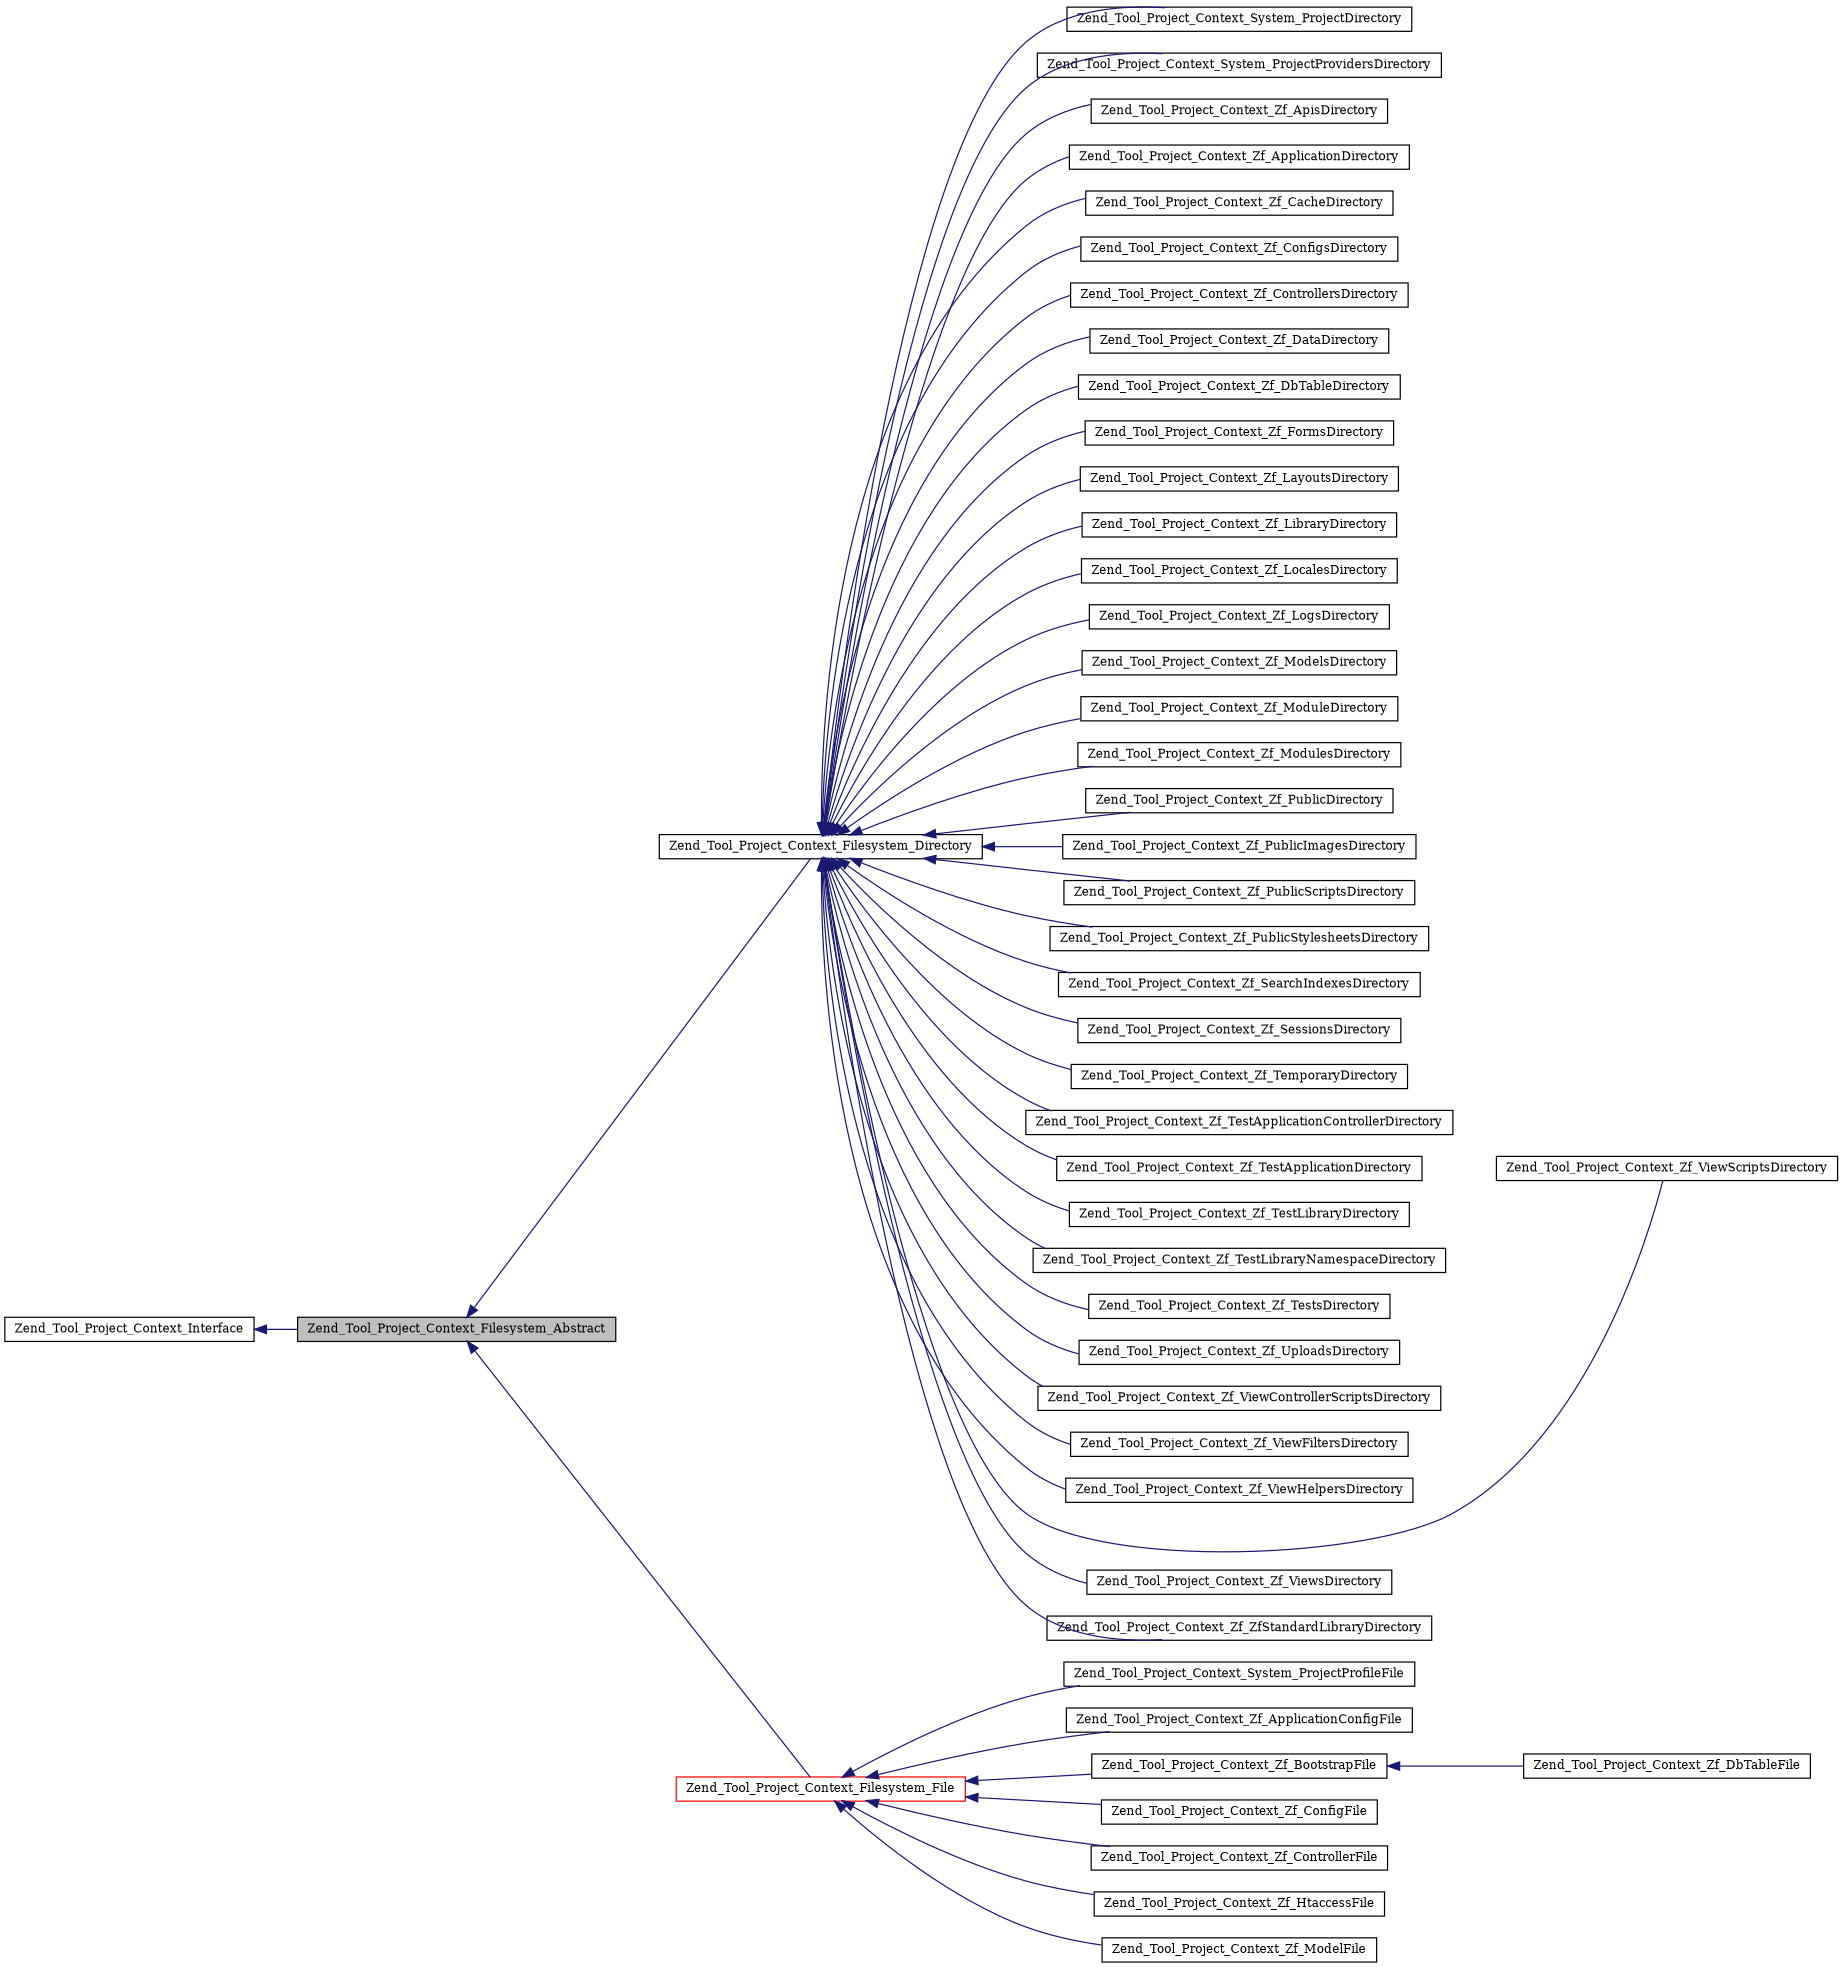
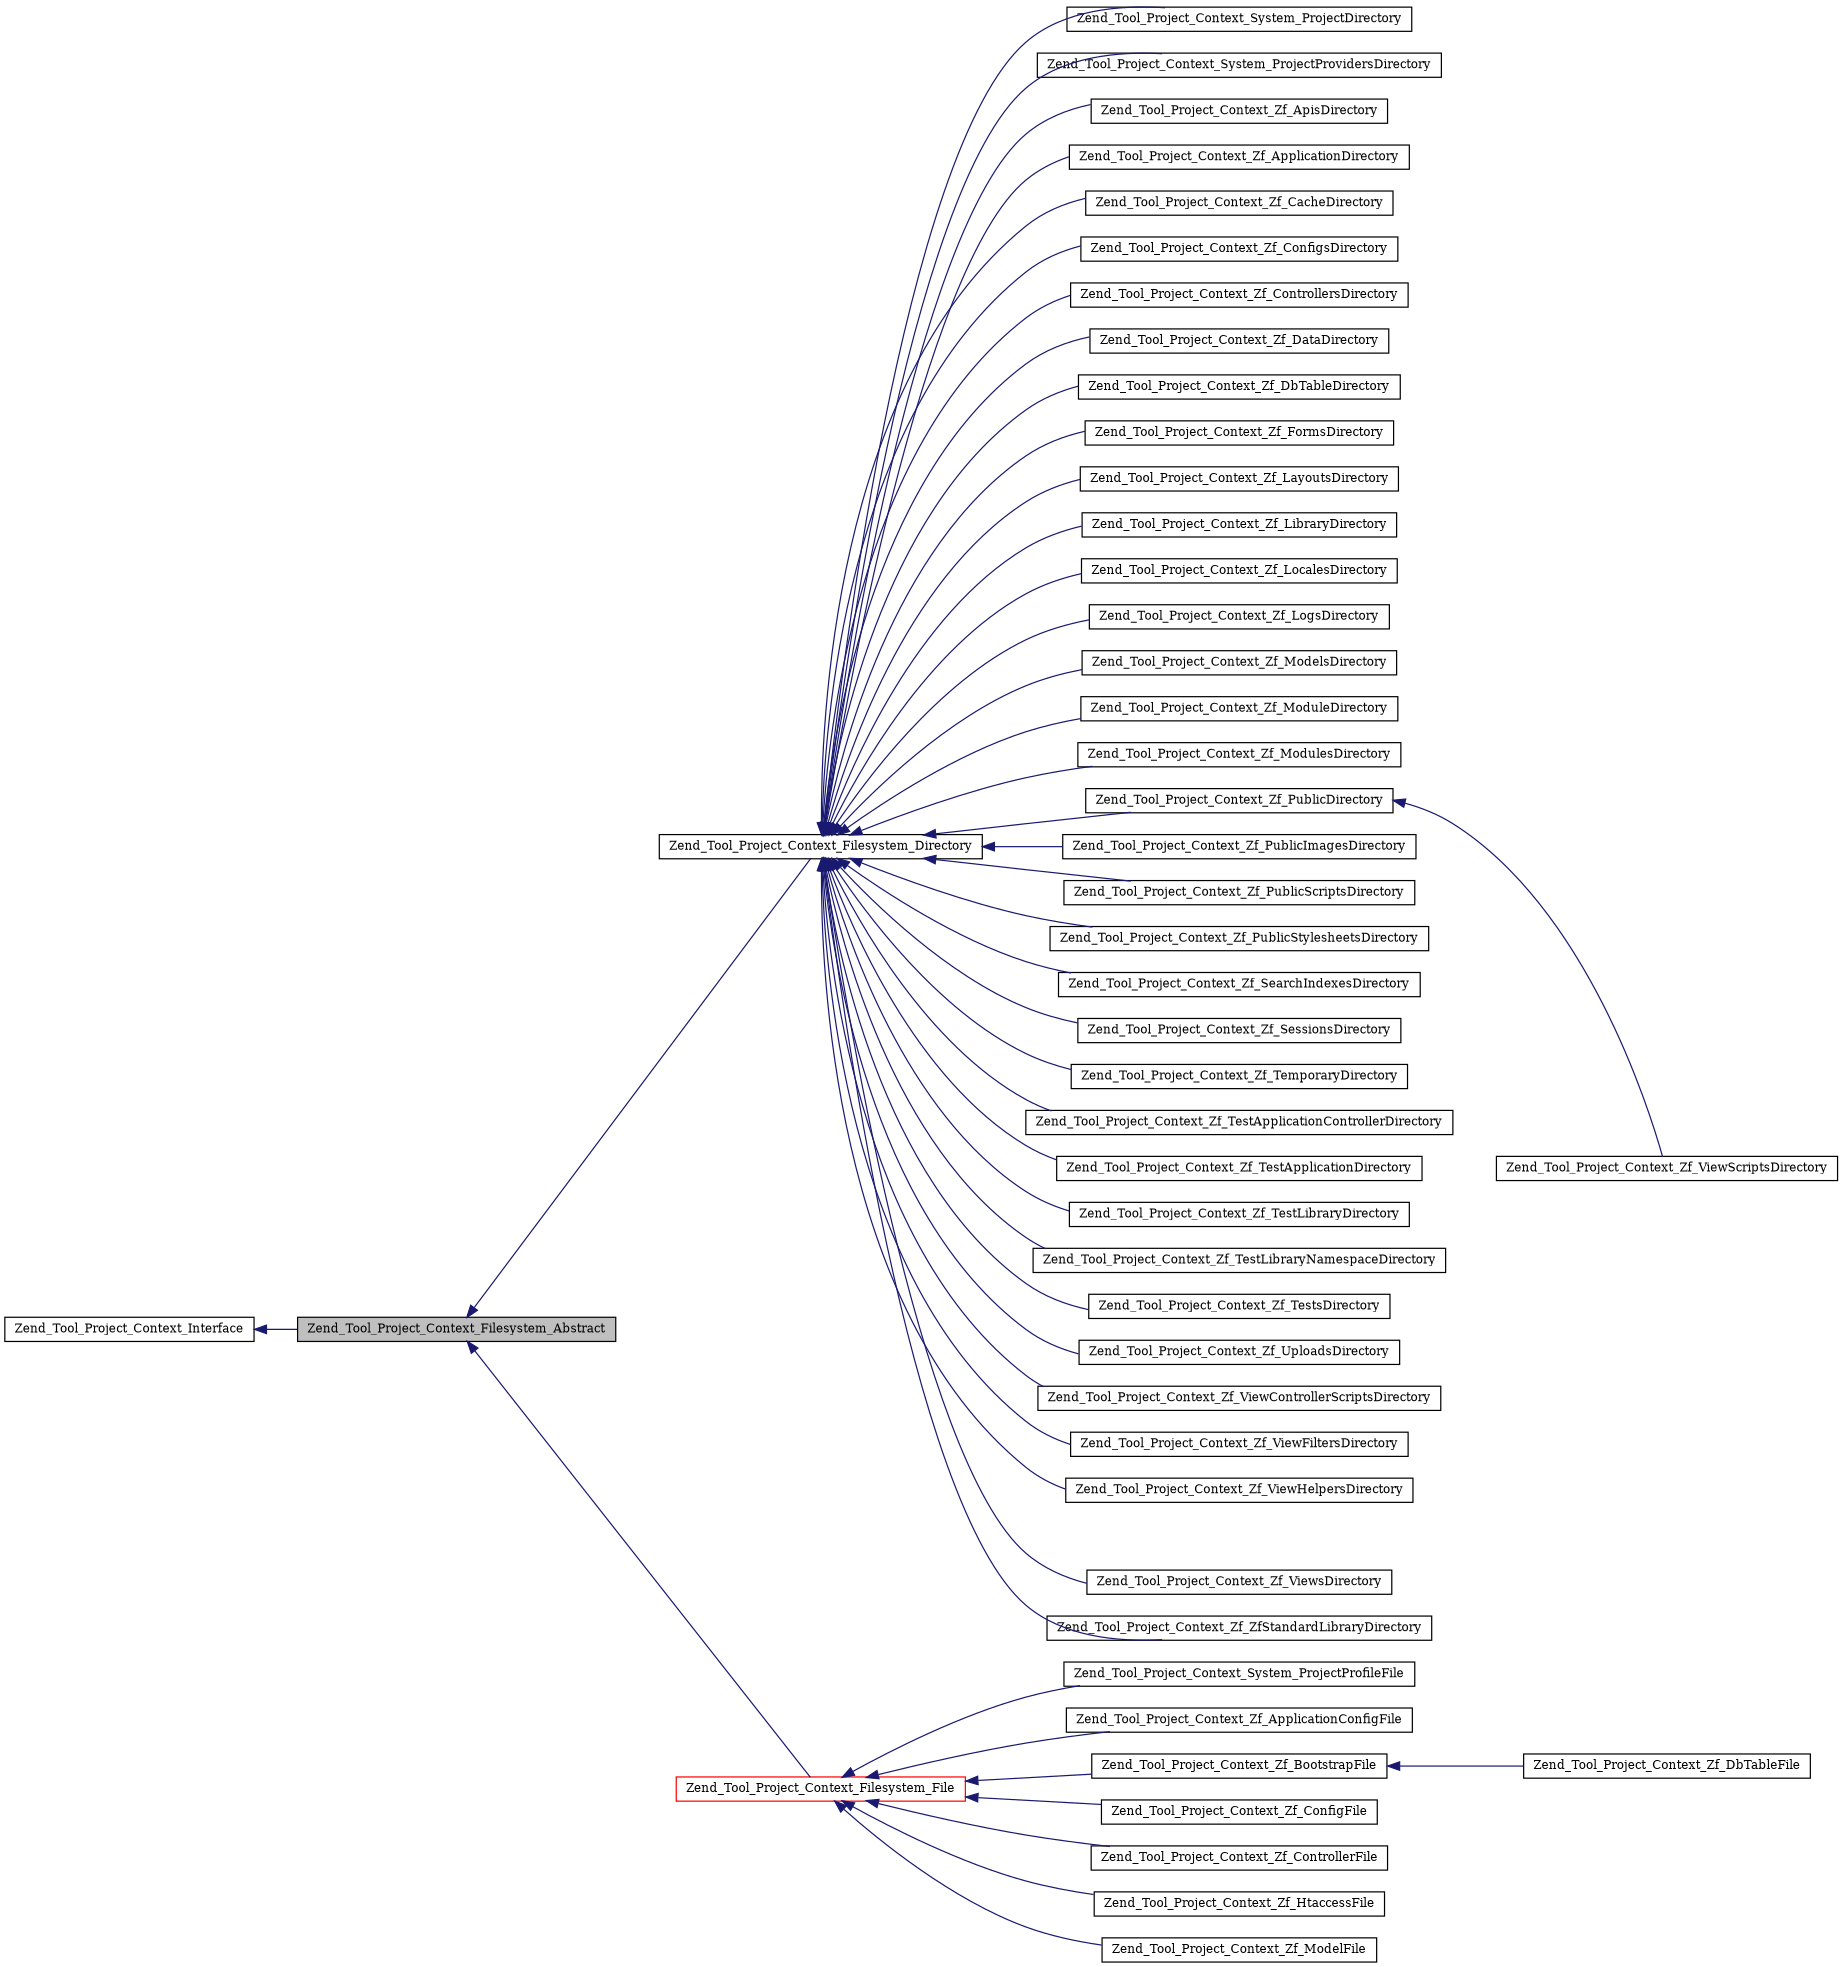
(1101, 1541) -> (1572, 950)
